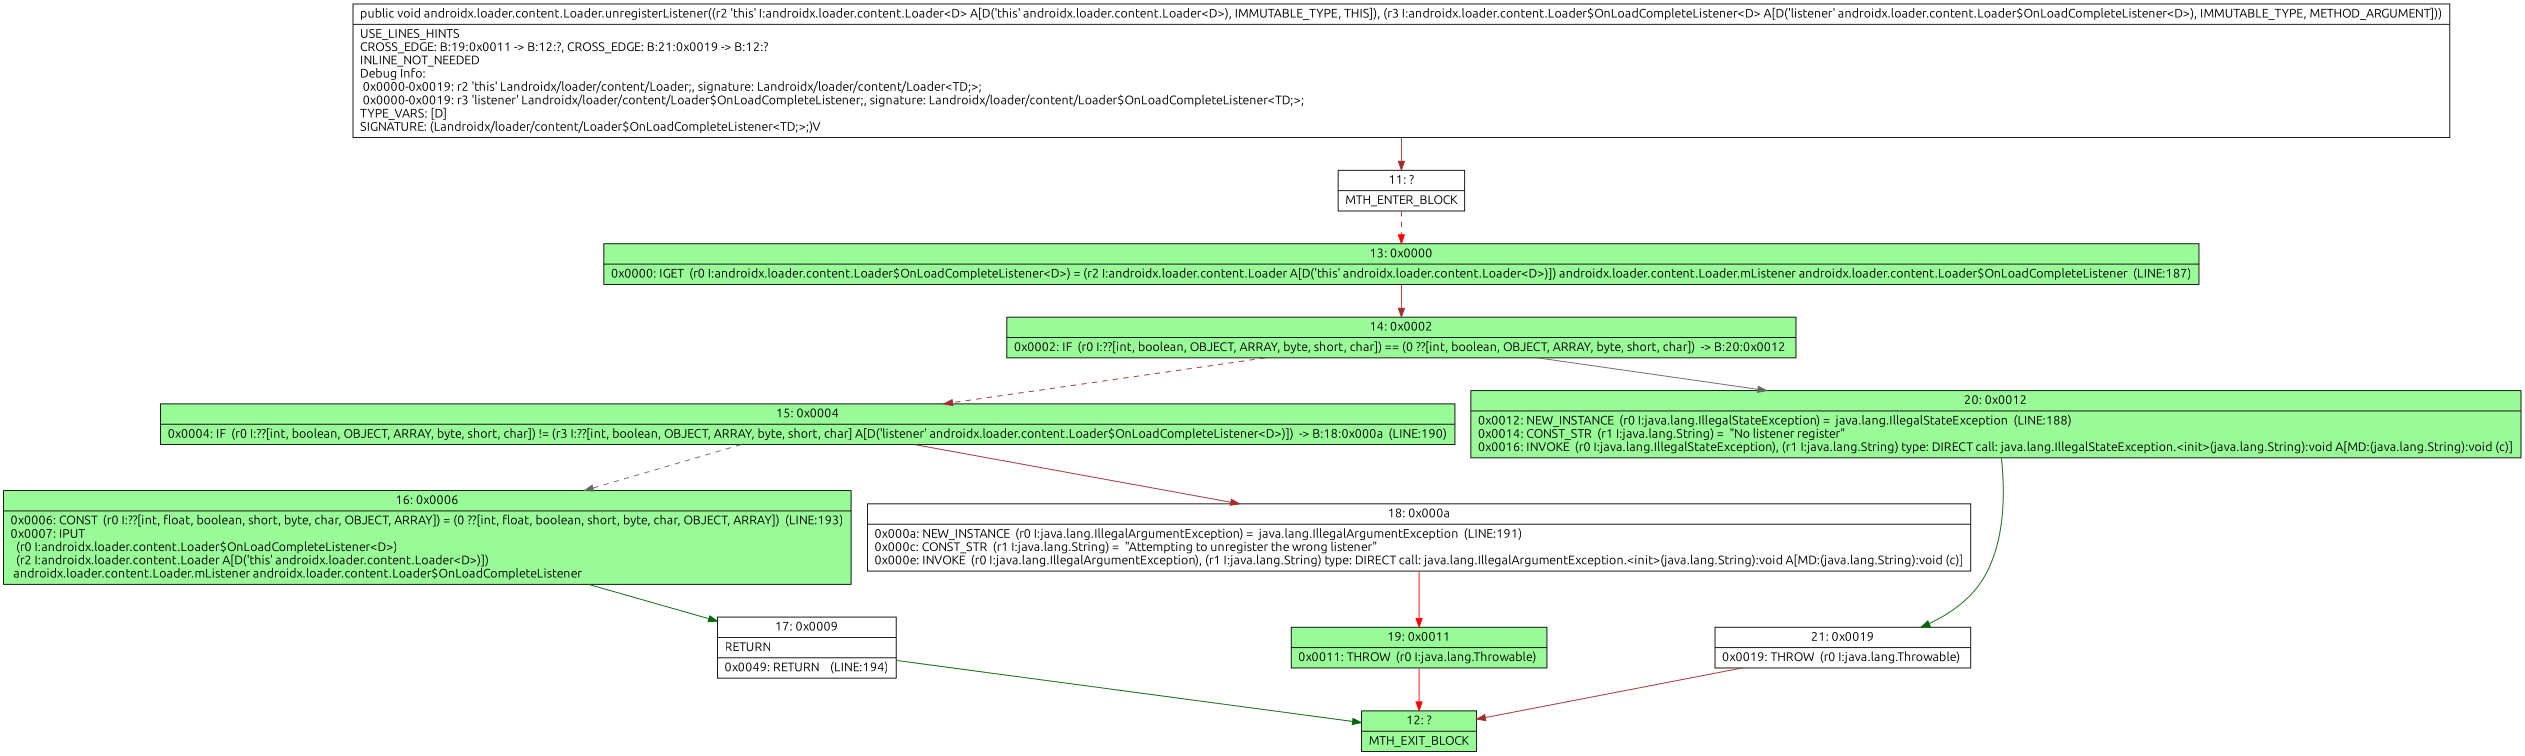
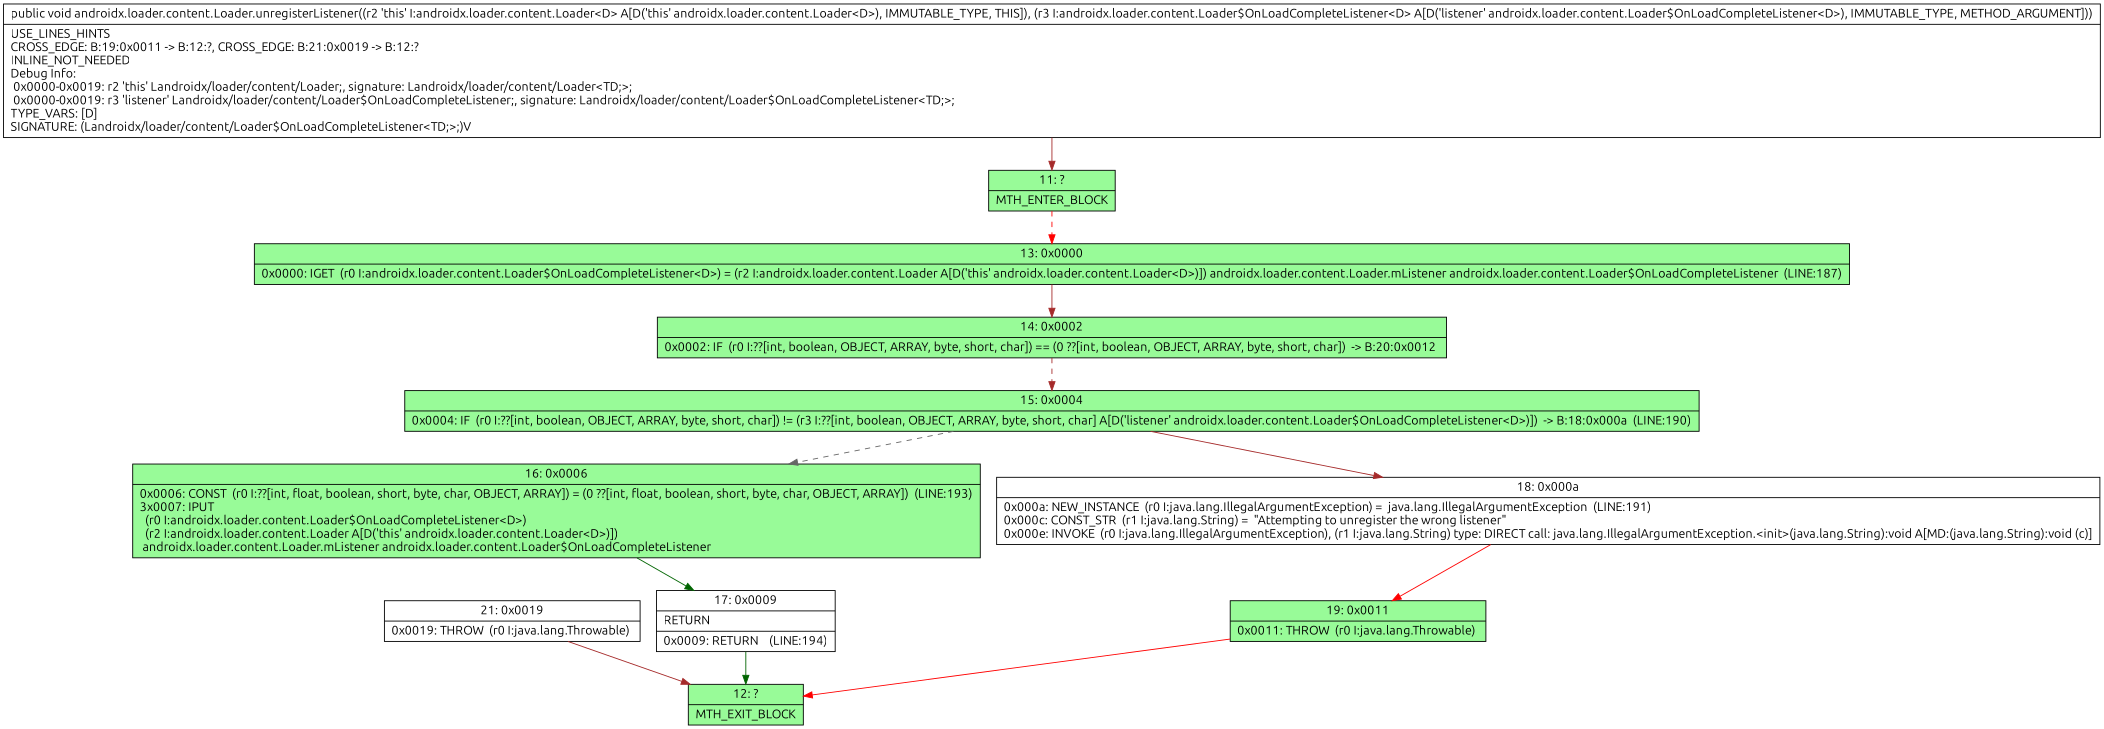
(1401, 191) -> (1052, 191)
(1996, 424) -> none
(51, 534) -> (180, 507)
(807, 668) -> (746, 641)
